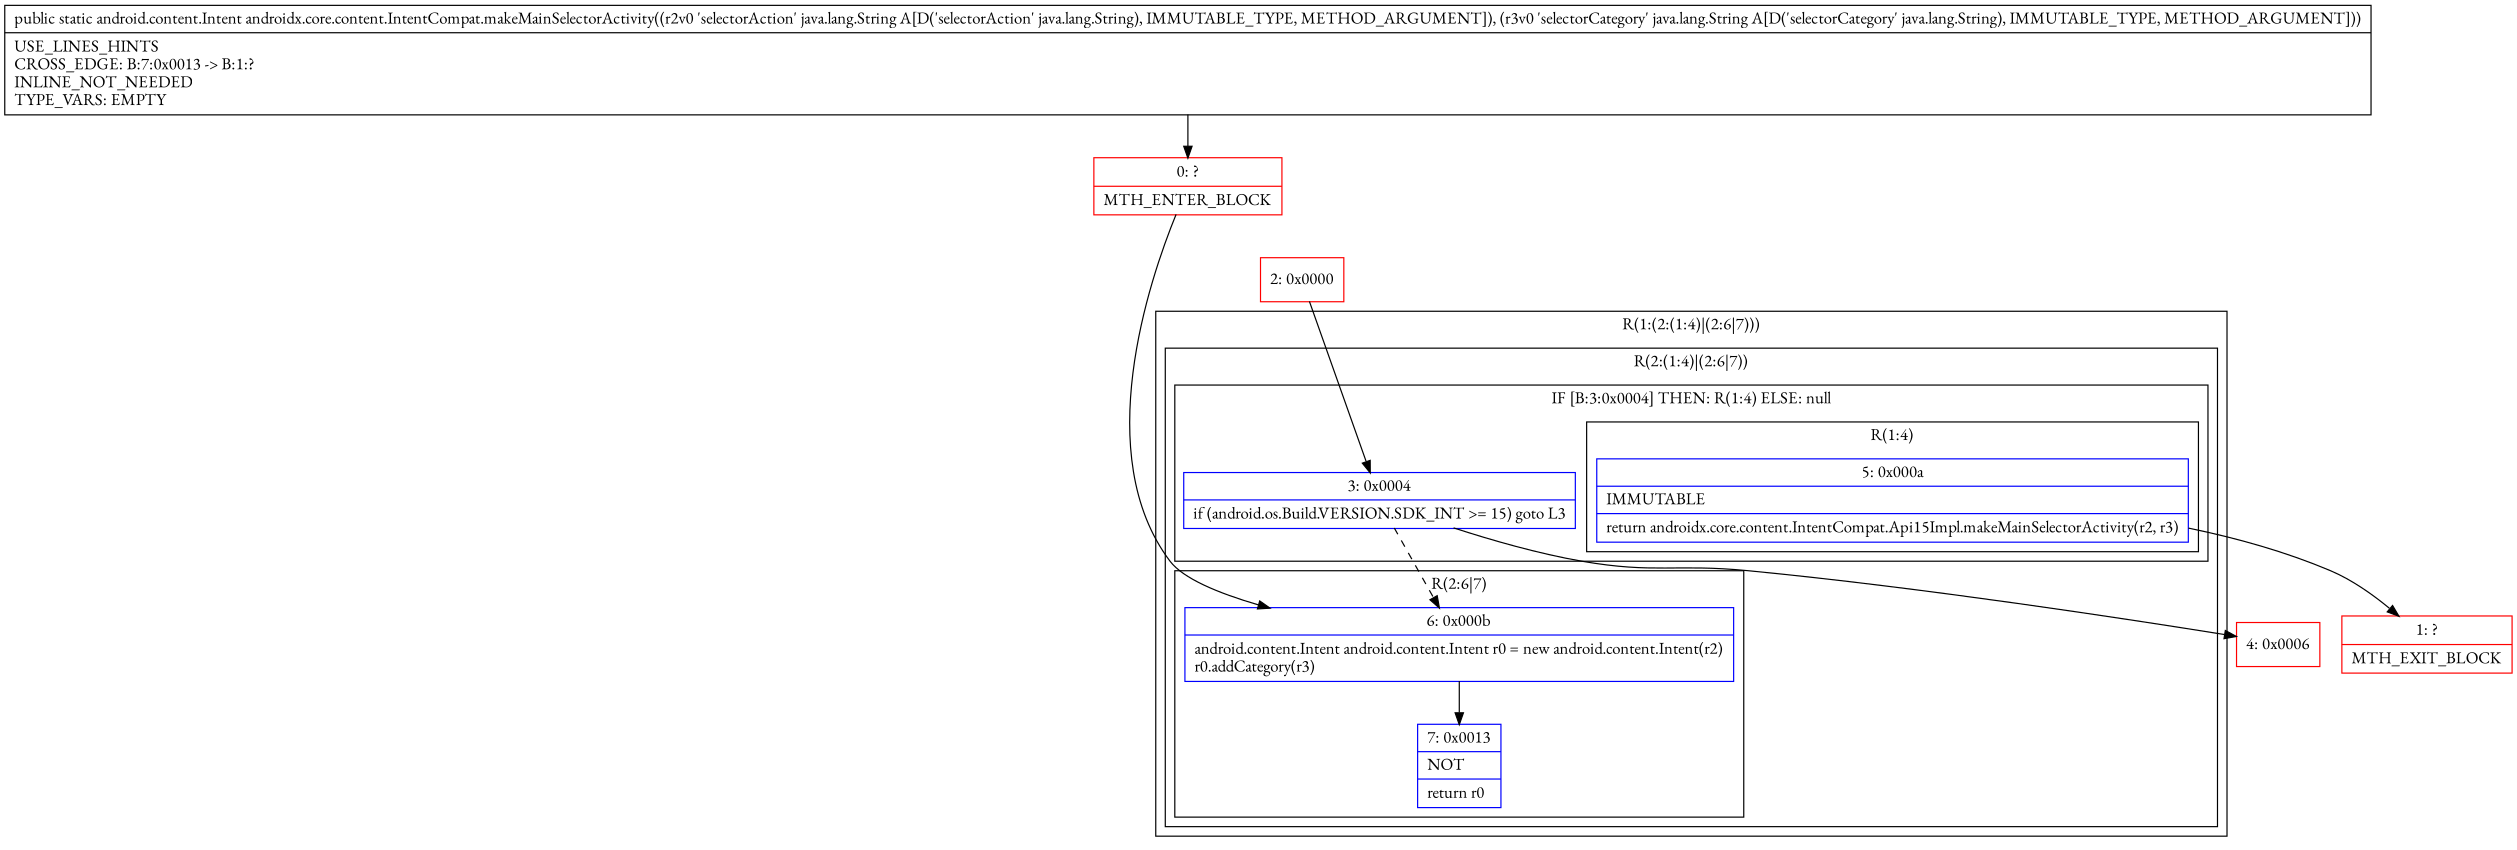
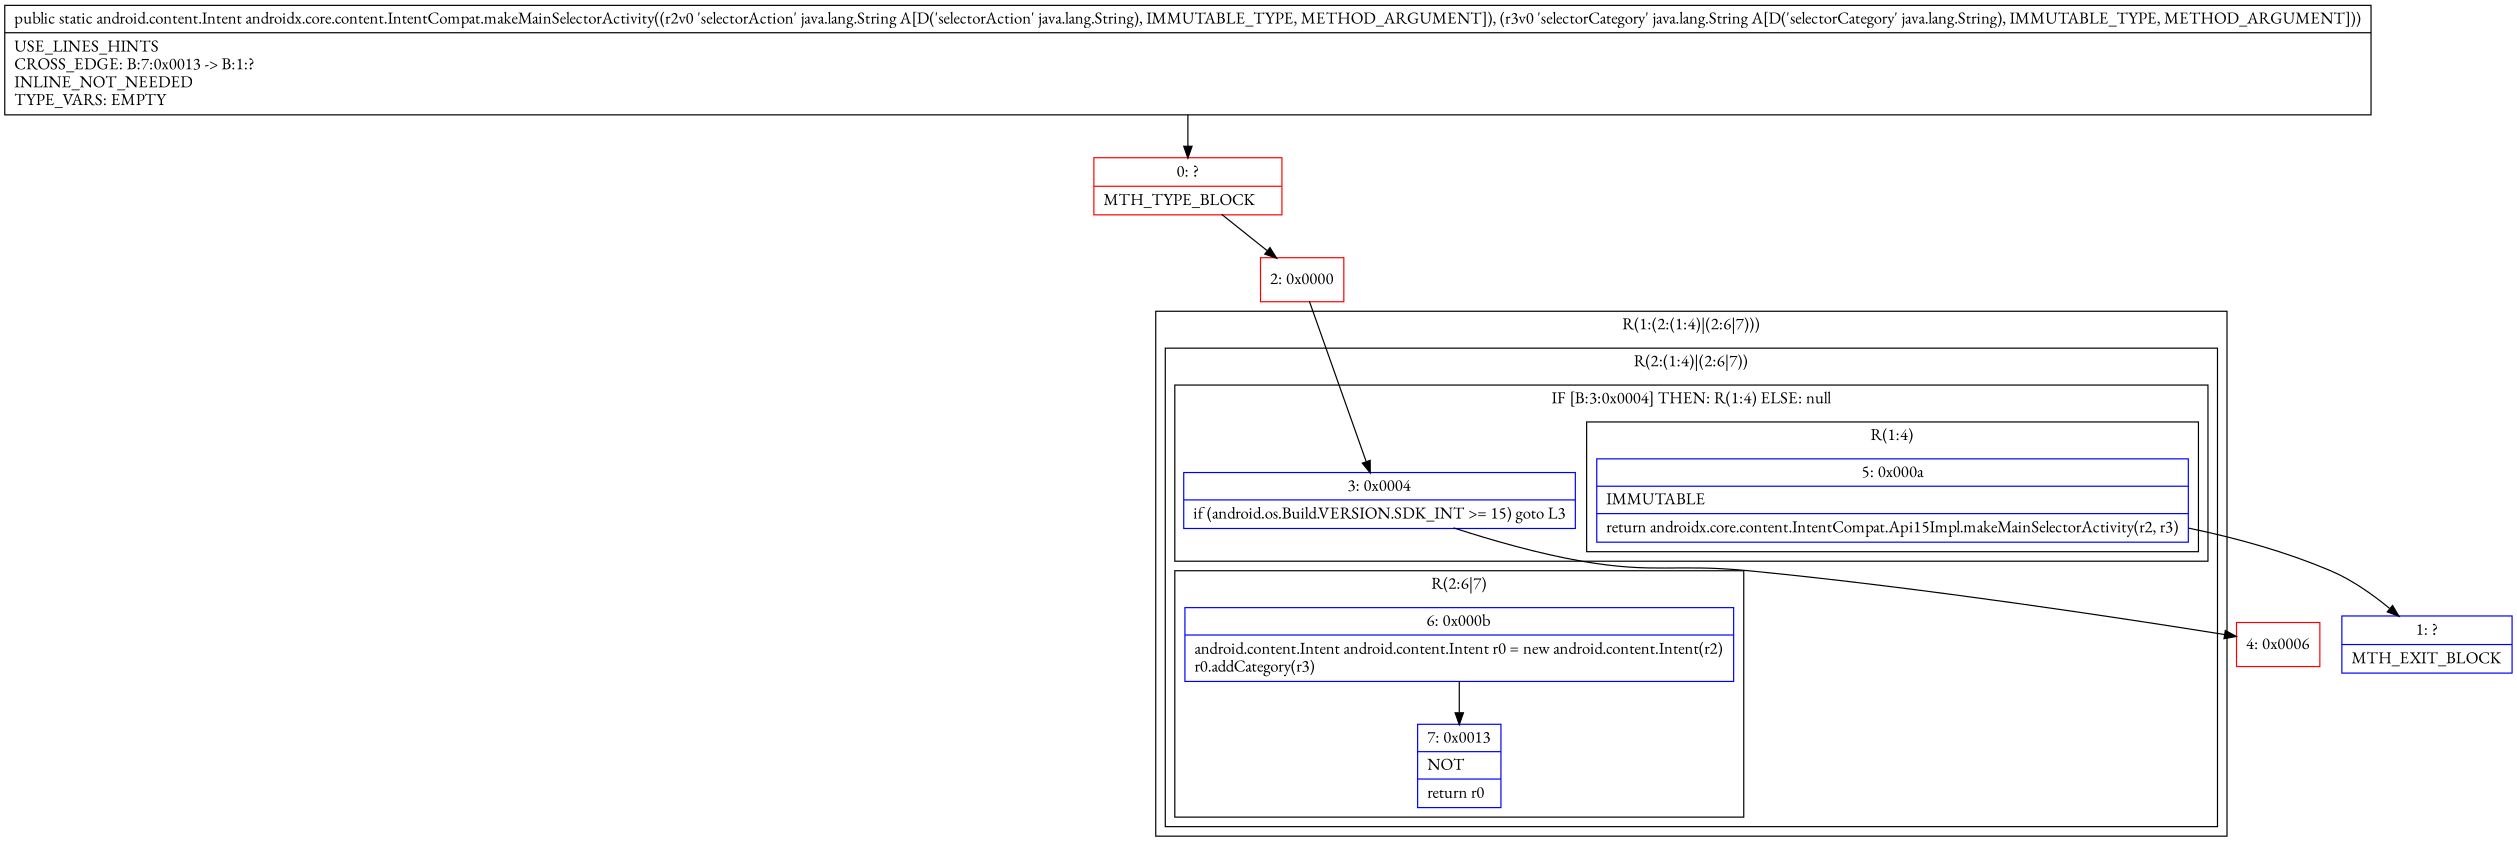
(1188, 200) -> (1180, 200)
(1131, 439) -> (1244, 232)
(1409, 554) -> none
(2427, 645) -> (2427, 645)
